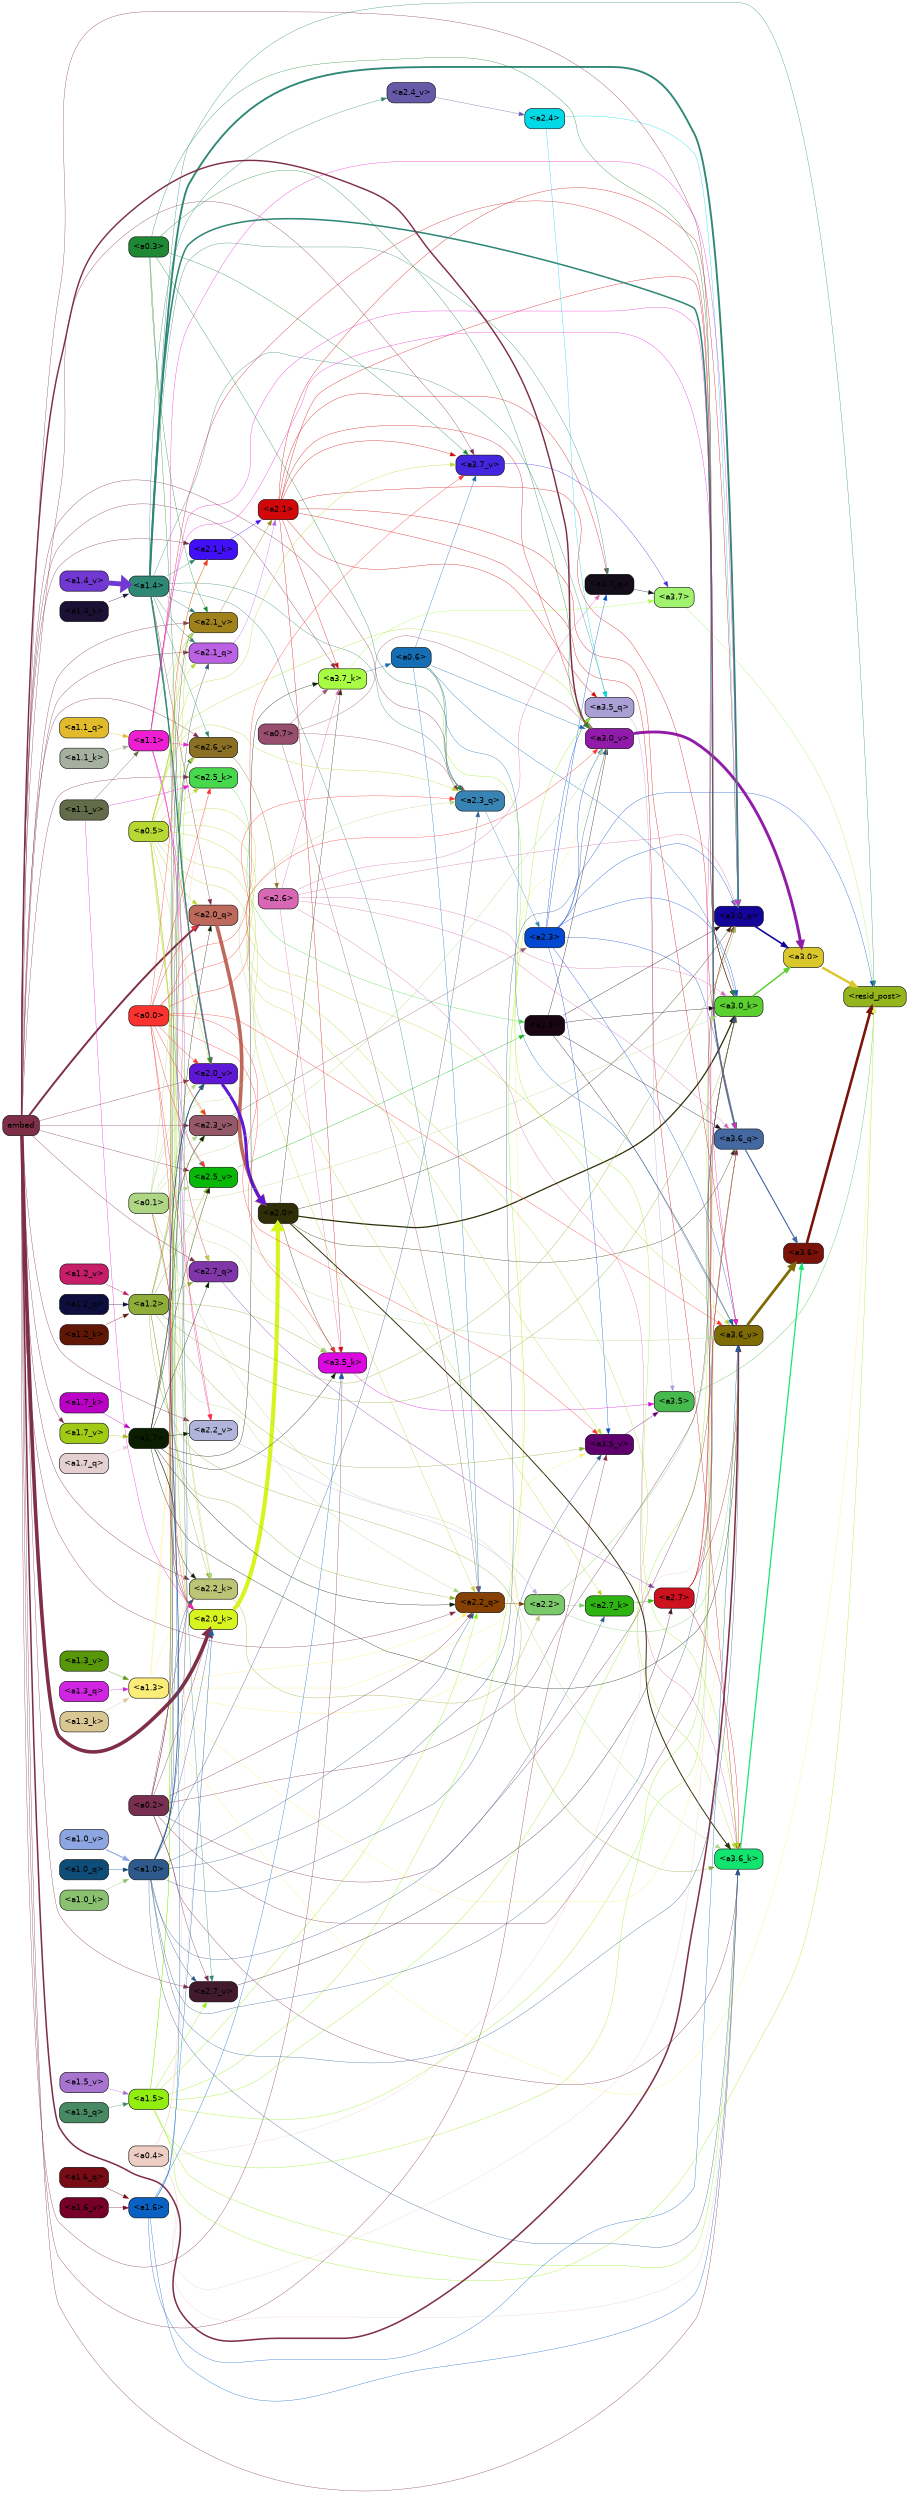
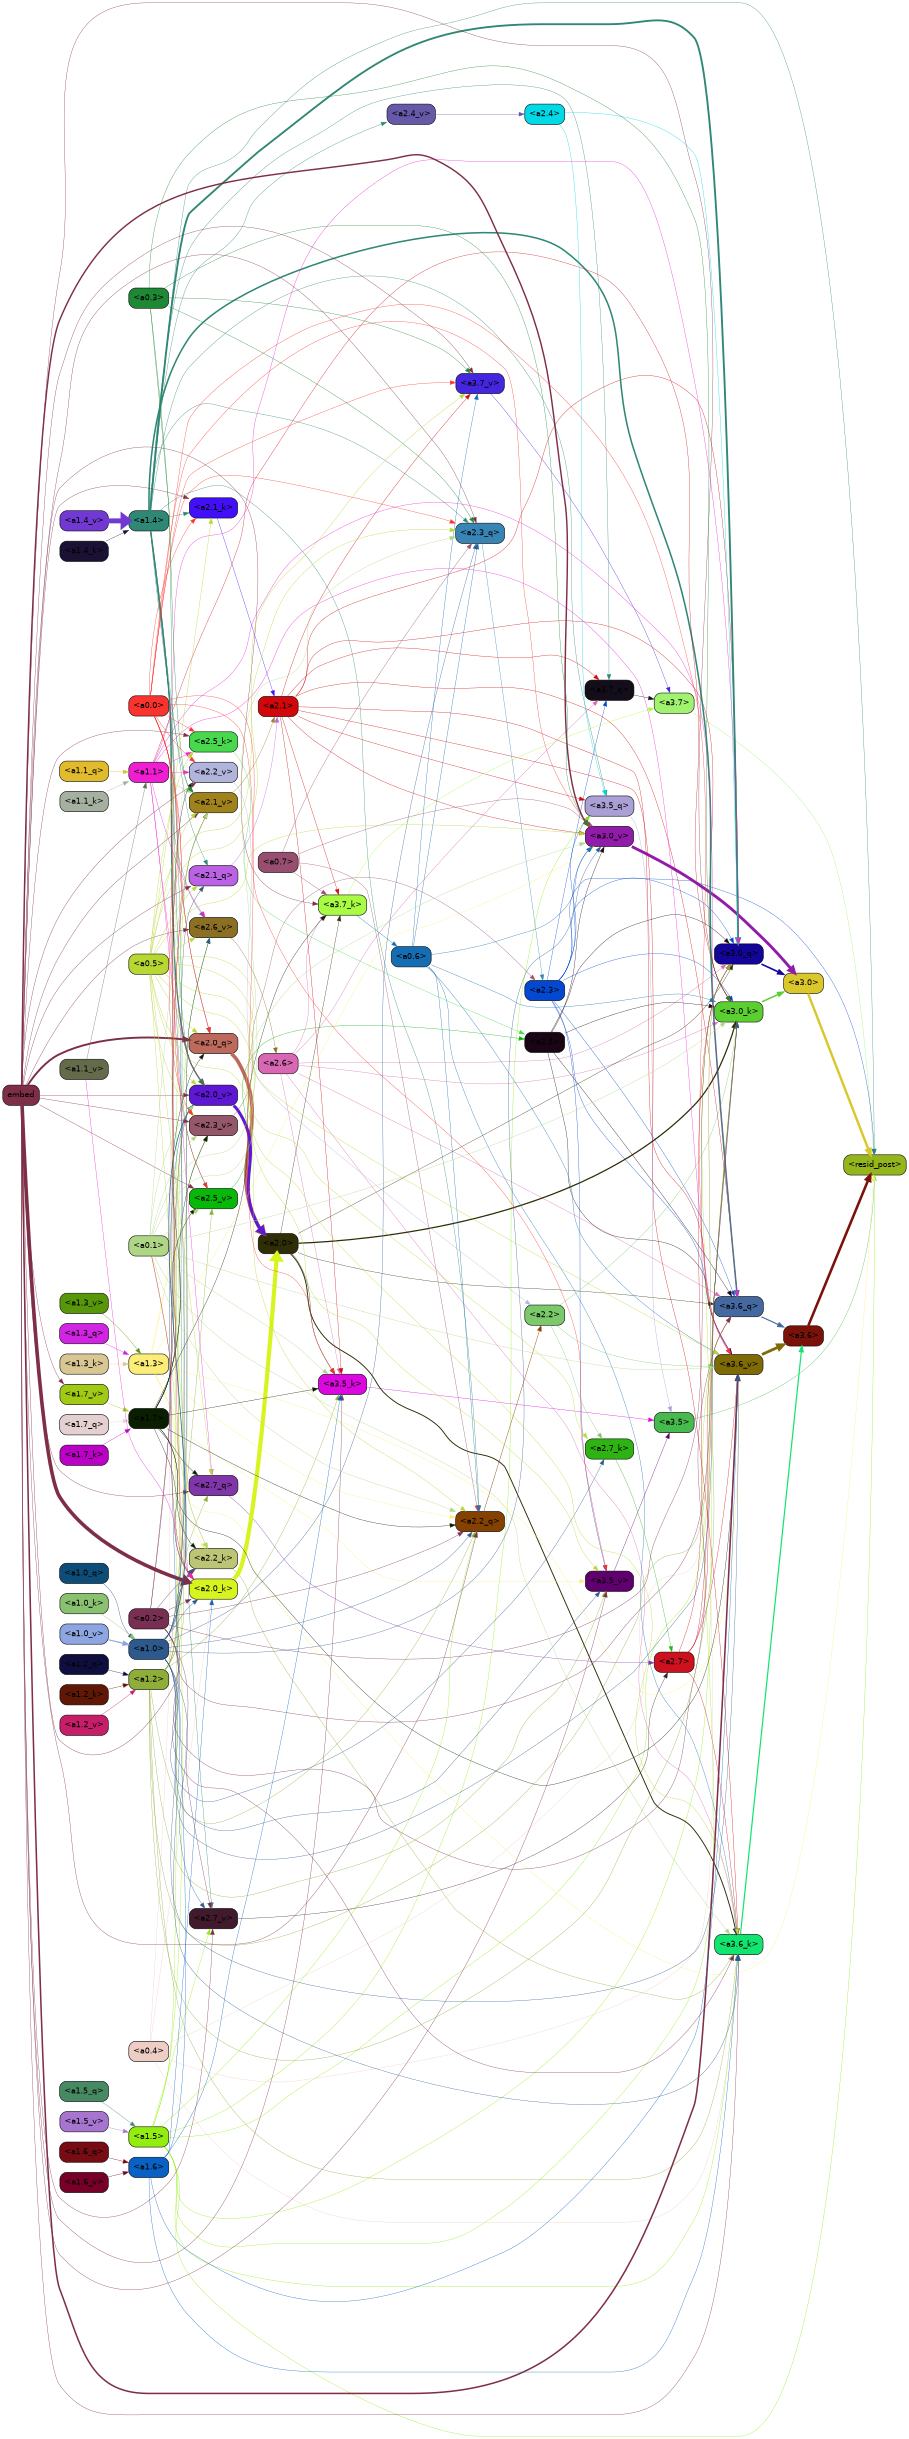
(146, 798) -> (178, 759)
(632, 1187) -> (634, 1433)
(172, 1223) -> none
(375, 1696) -> (416, 1856)
